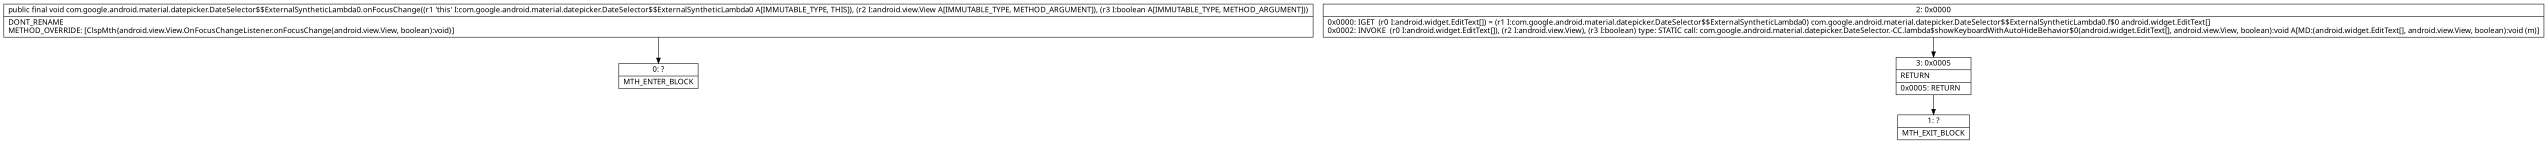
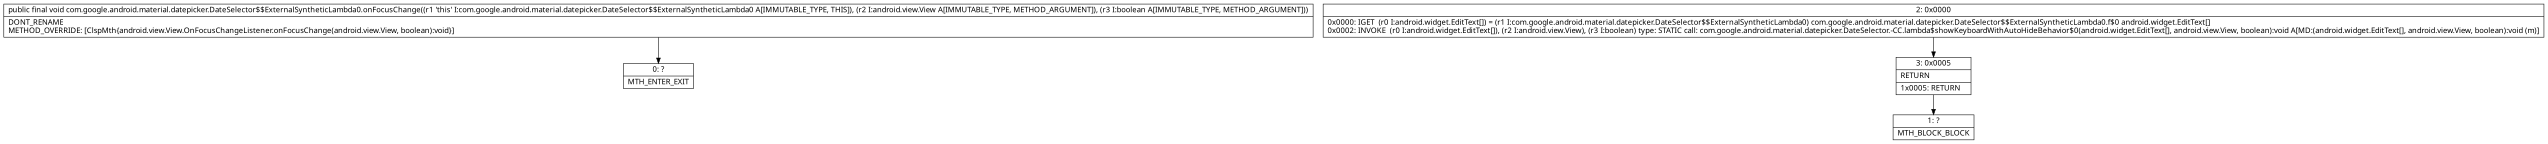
(658, 82) -> (658, 82)
(1934, 88) -> (1934, 88)
(1934, 133) -> (1934, 133)
